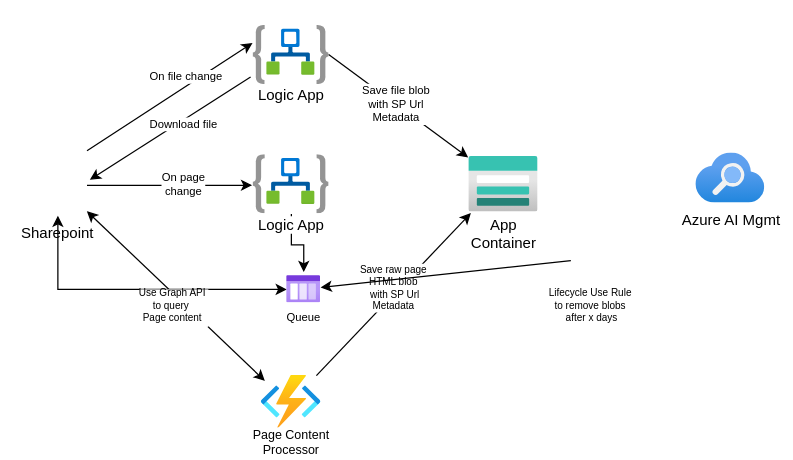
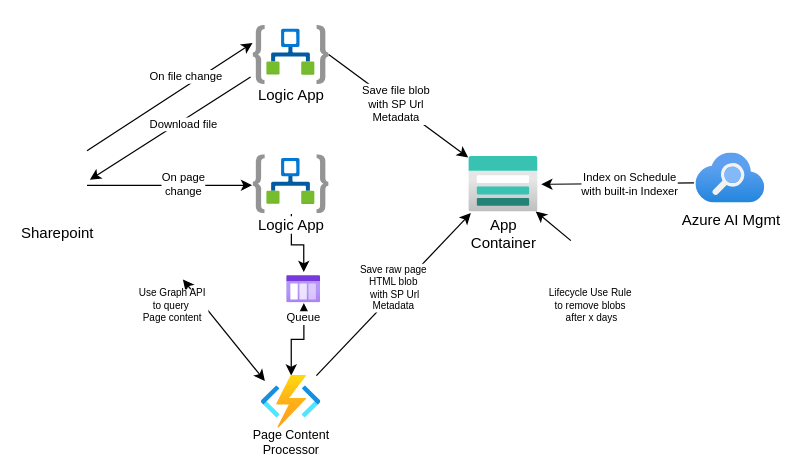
none -> (566, 184)
(129, 252) -> (233, 342)
(450, 274) -> (556, 229)
(67, 289) -> (291, 339)
